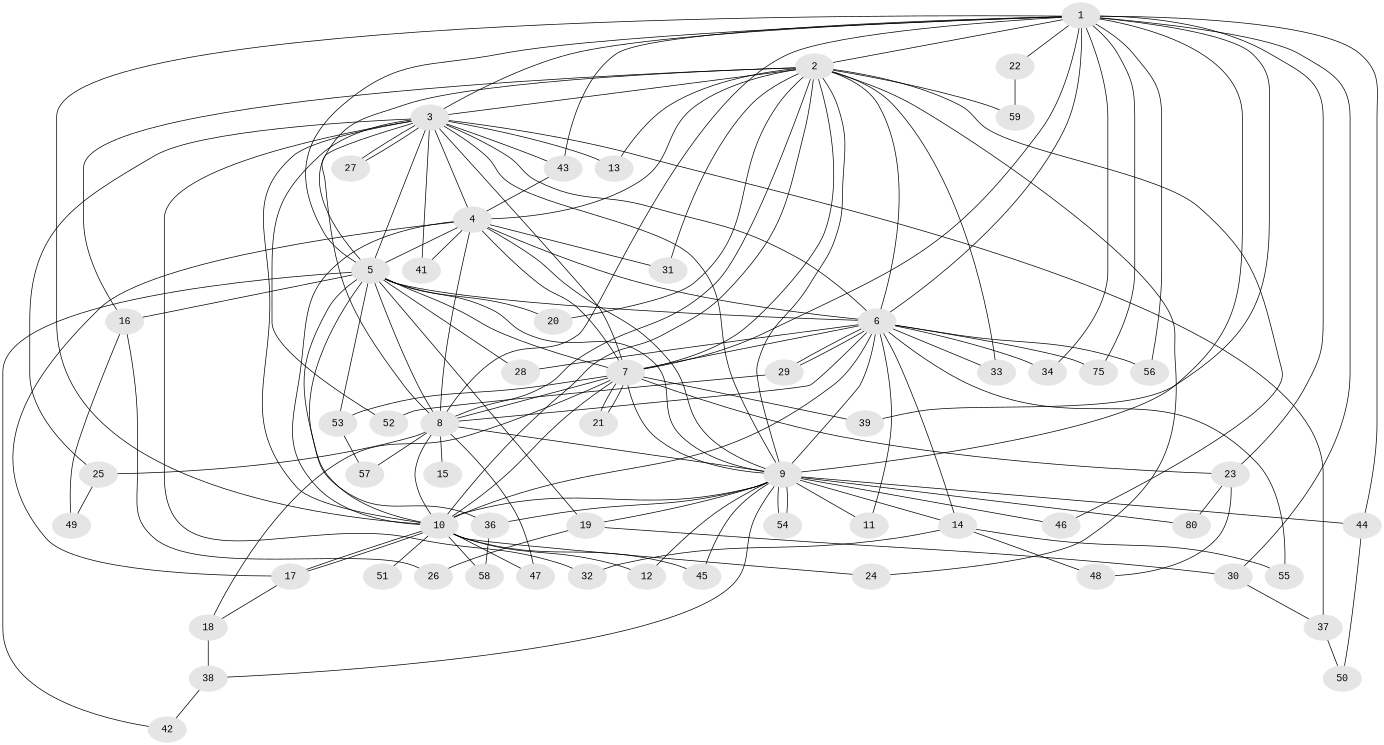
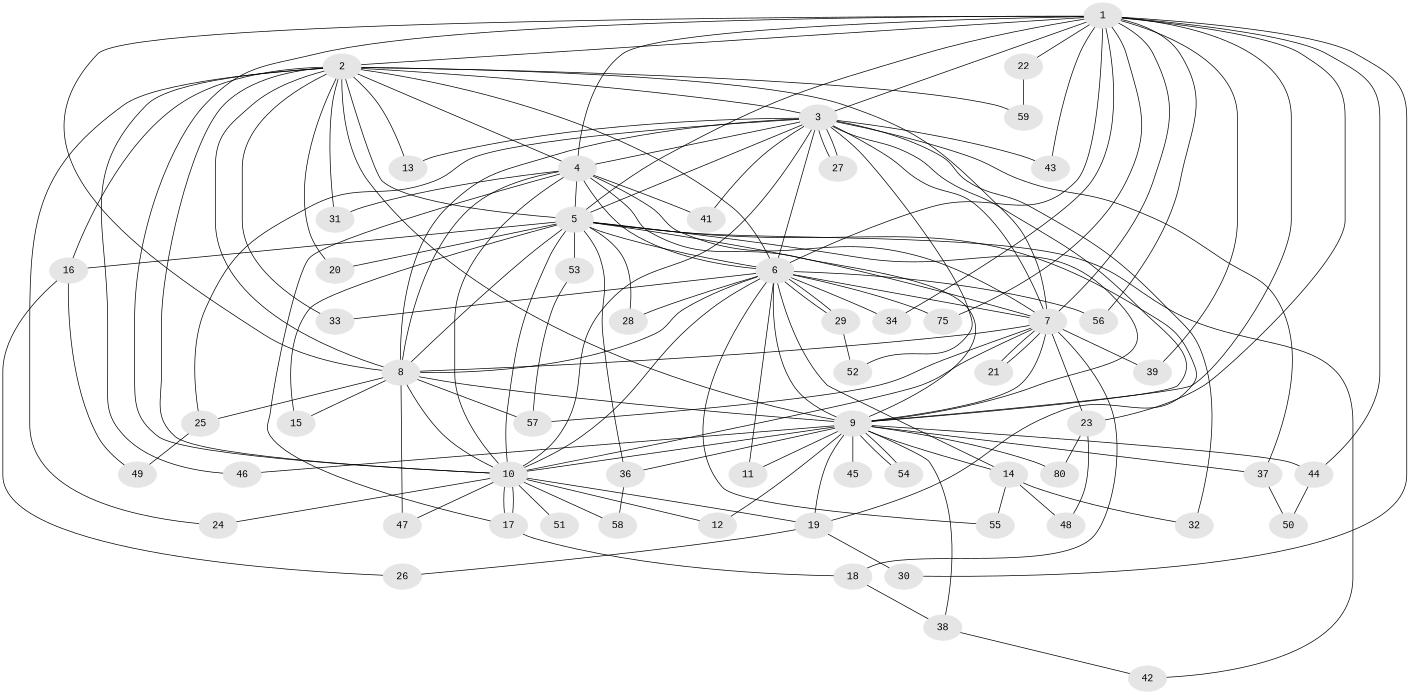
(518, 194) -> (795, 28)
none -> (381, 277)
(479, 392) -> (797, 398)
(570, 552) -> (661, 500)
(1278, 602) -> (1058, 449)
